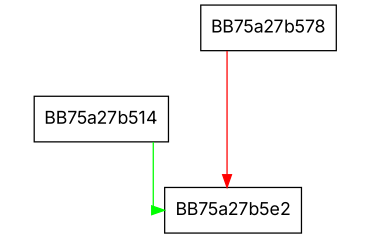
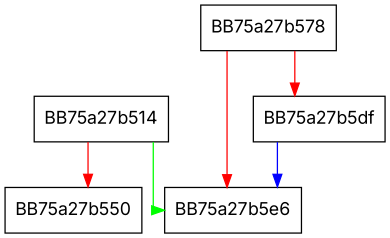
none -> (319, 119)
none -> (73, 210)
(233, 210) -> (233, 210)
